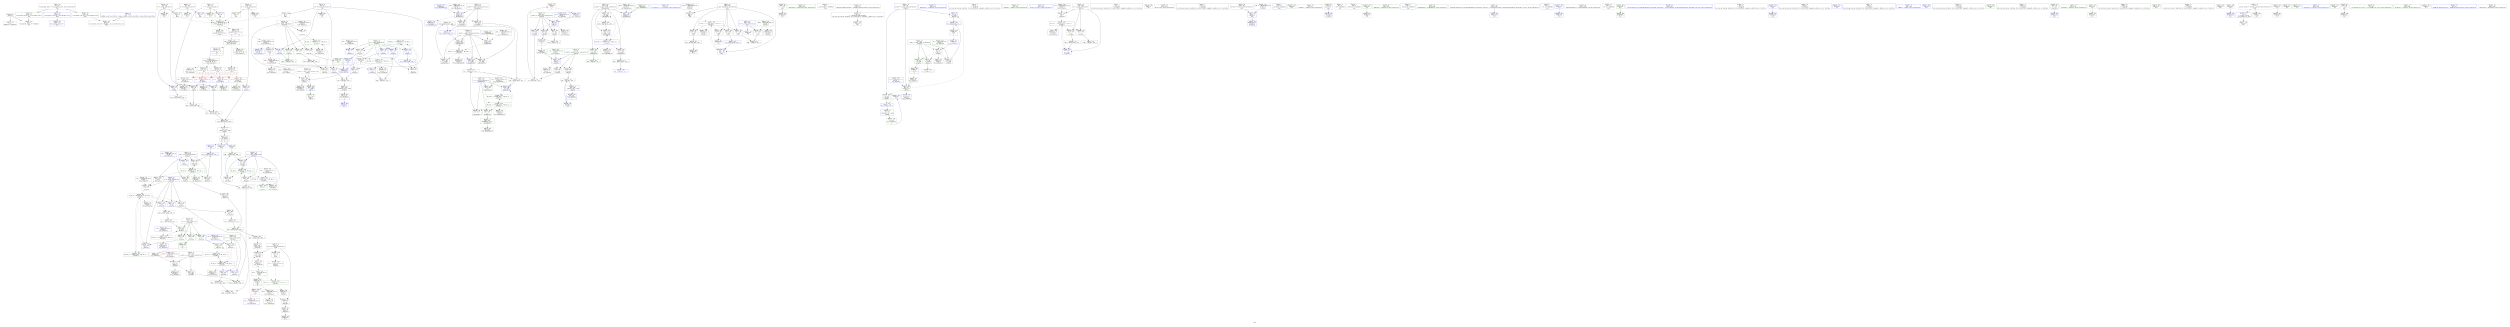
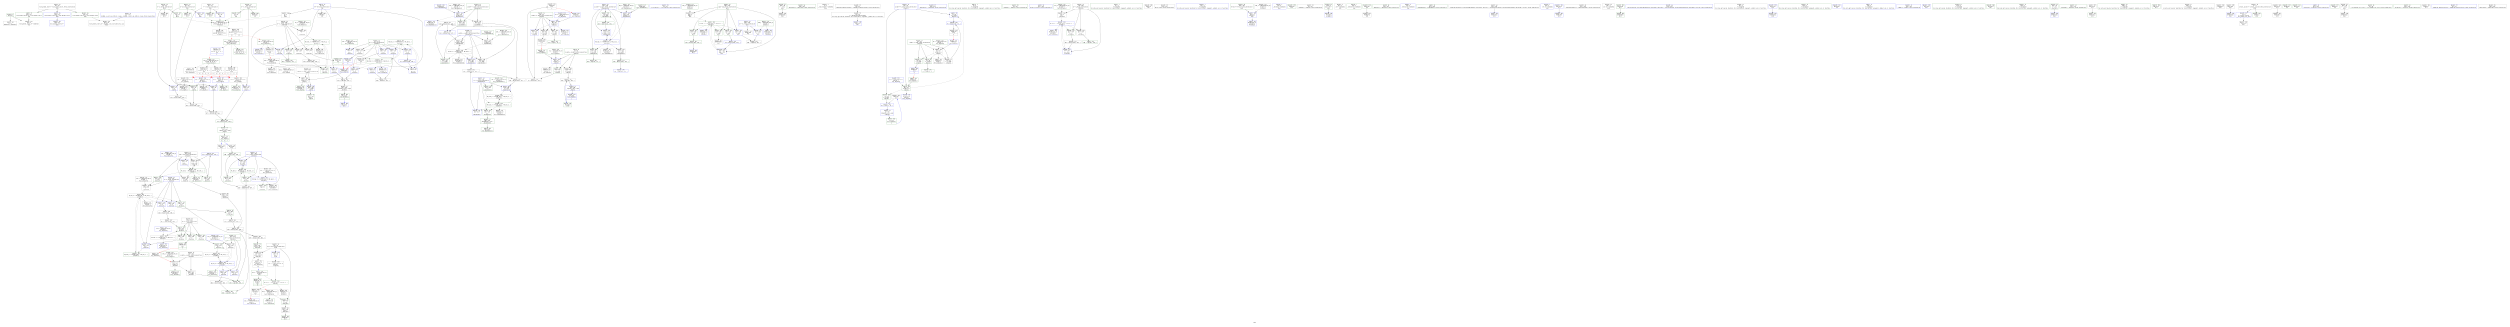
(211, 146) -> none
